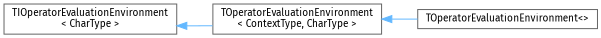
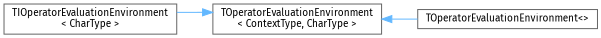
(200, 26) -> (190, 12)
